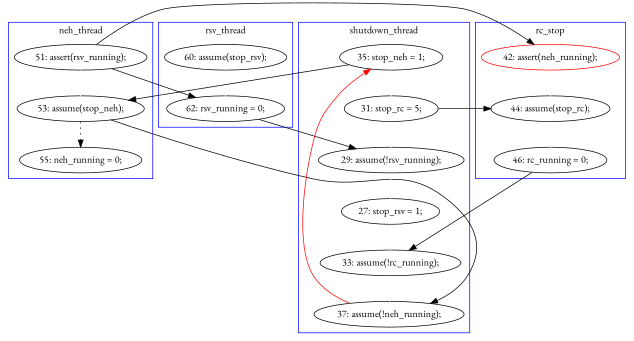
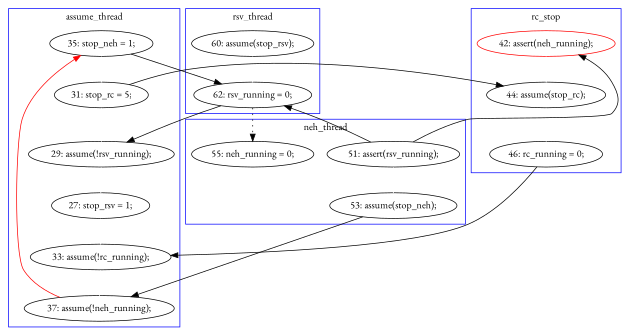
(384, 30) -> (94, 17)
(242, 82) -> (173, 68)
(81, 131) -> (253, 124)
